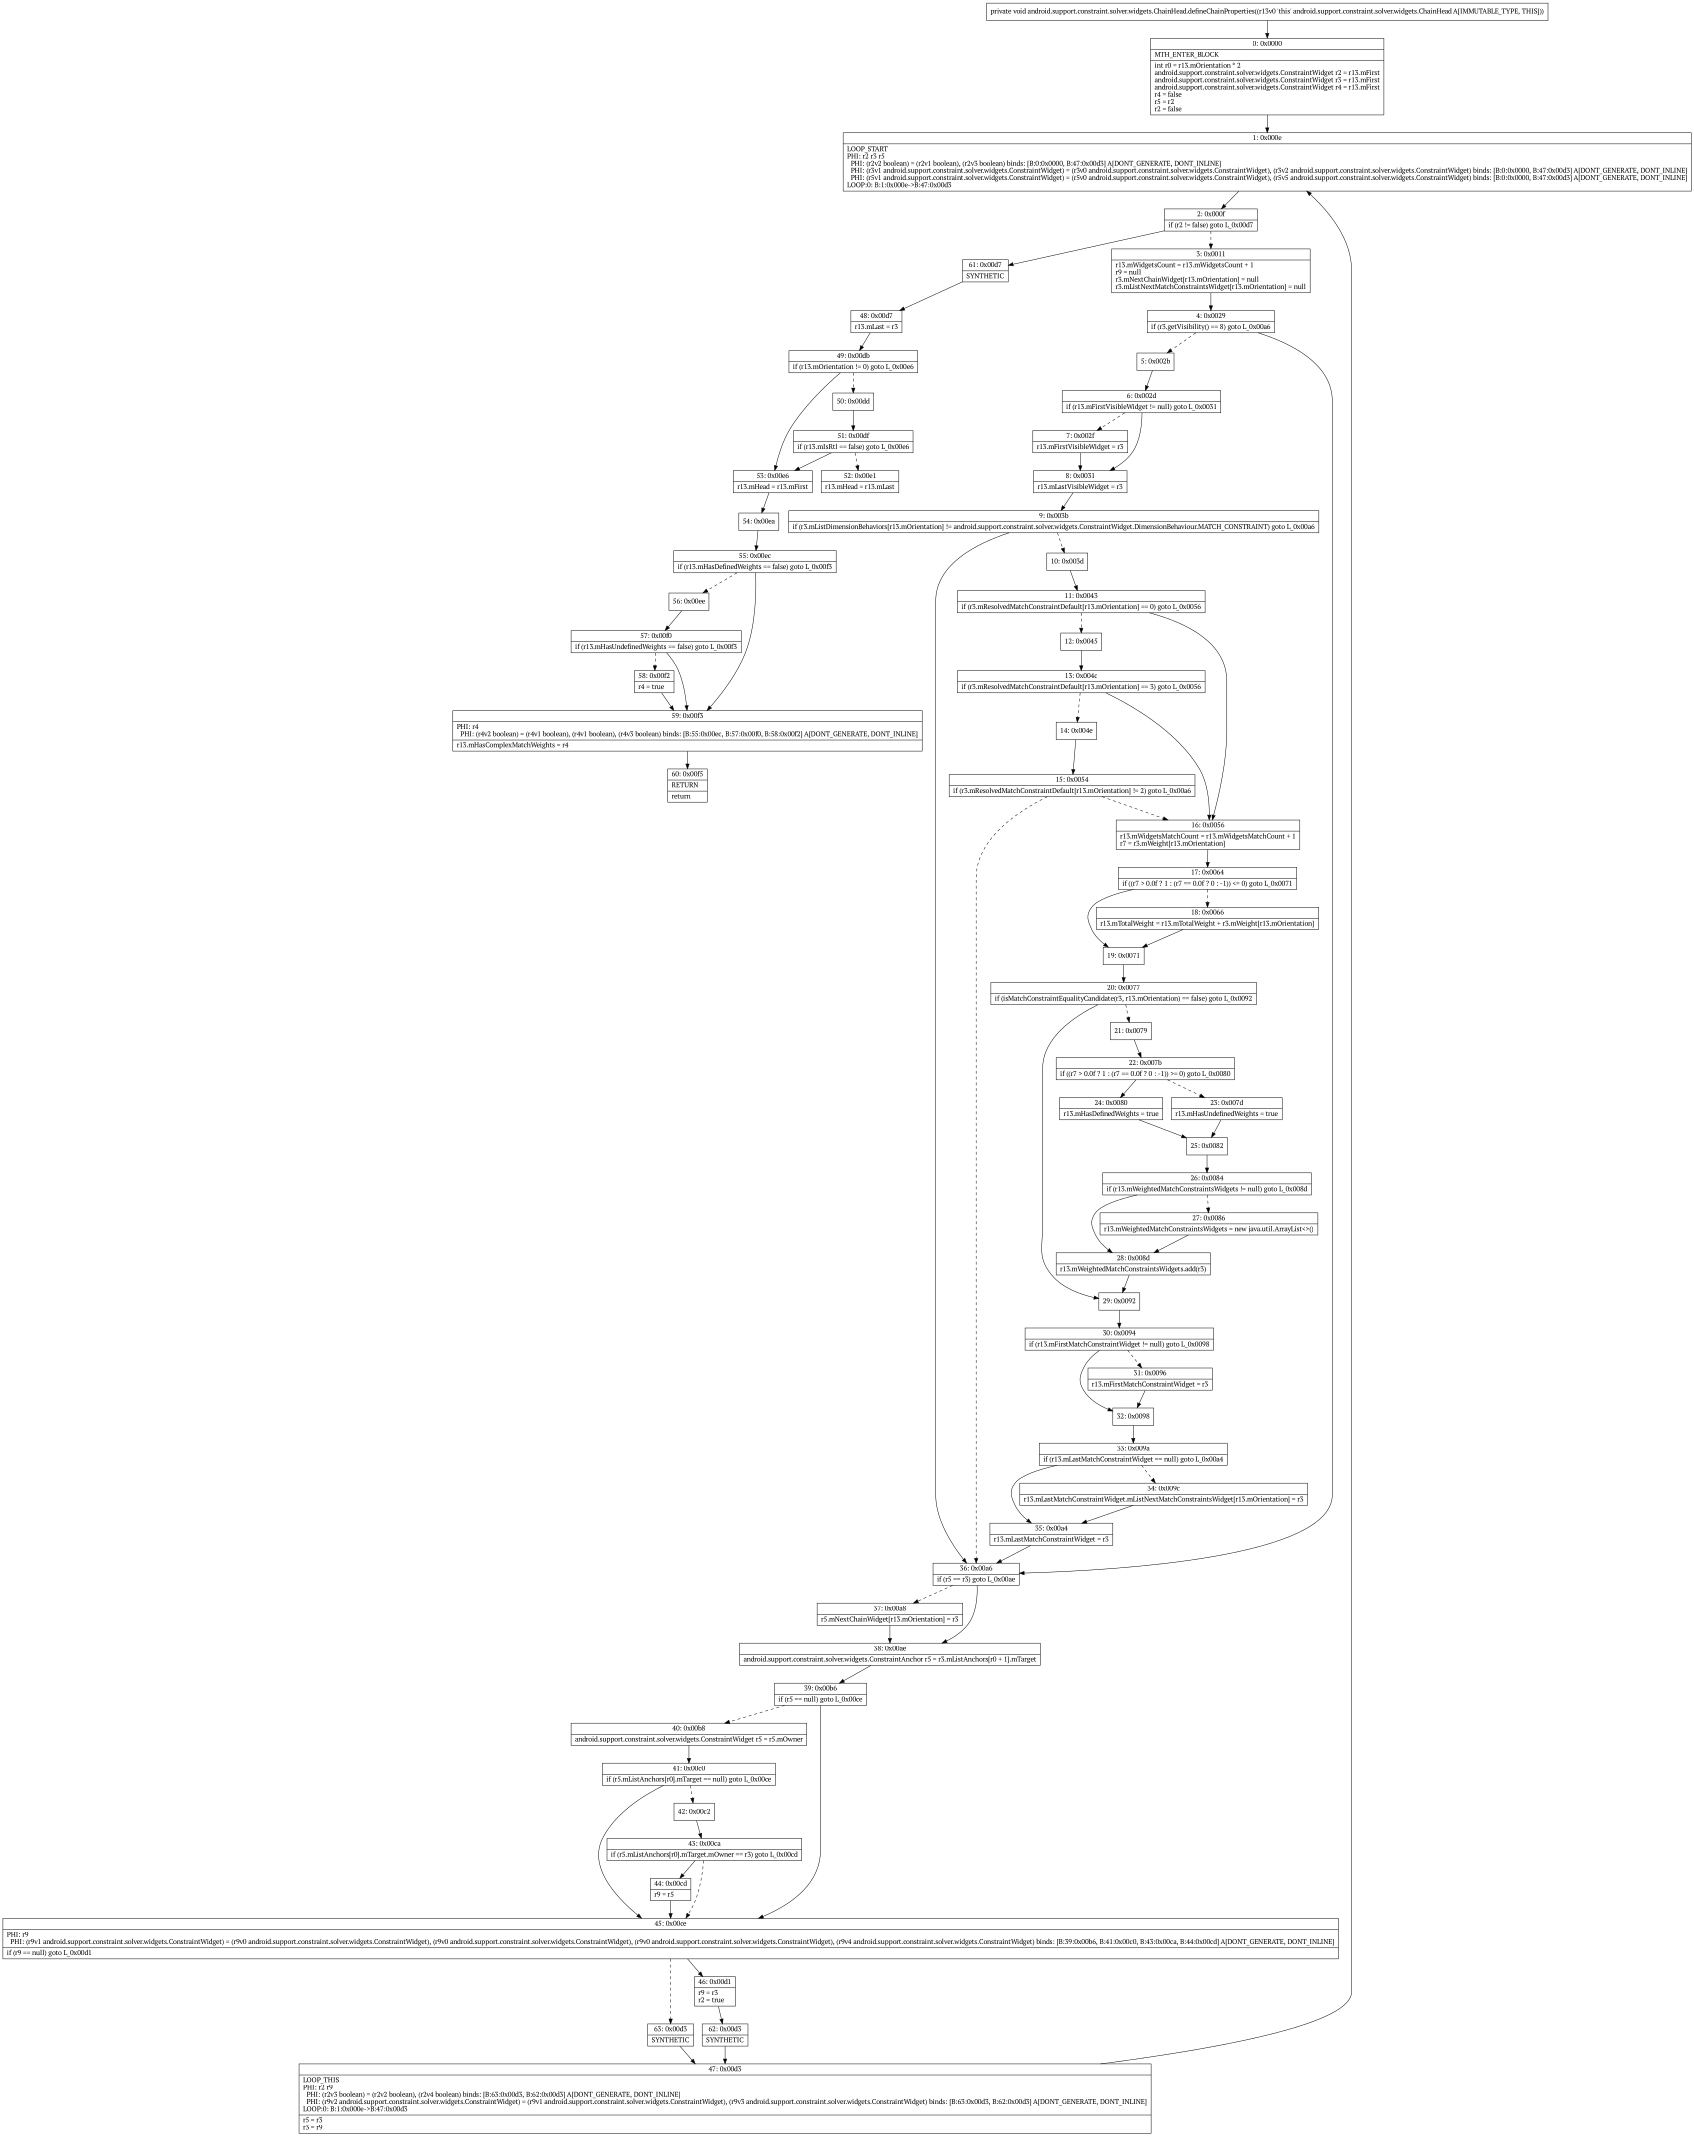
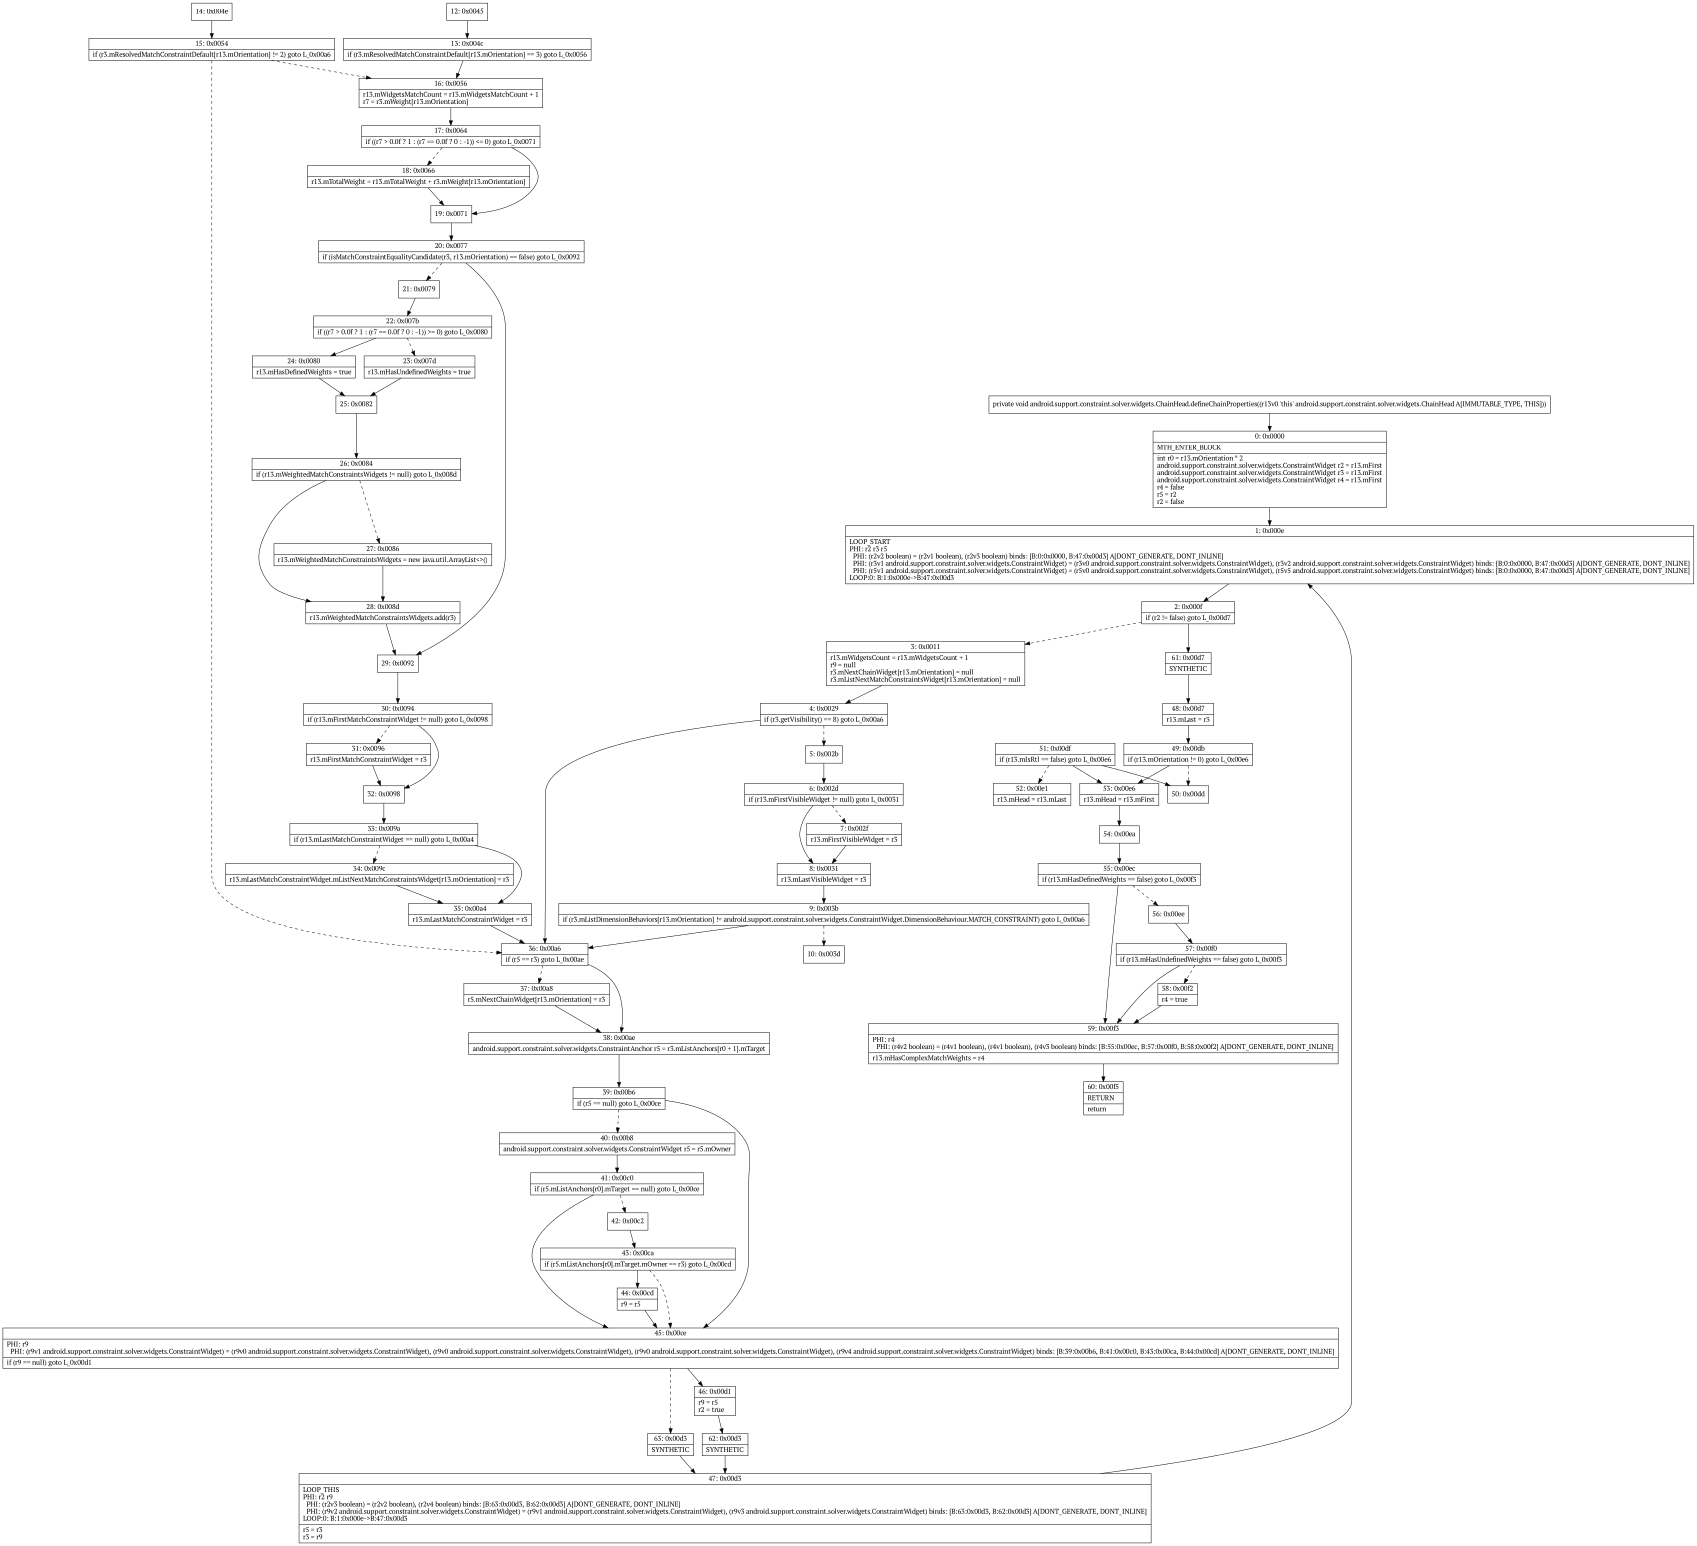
(853, 418) -> (1134, 774)
(1081, 602) -> none
(1079, 705) -> none
(708, 1993) -> (708, 1403)
